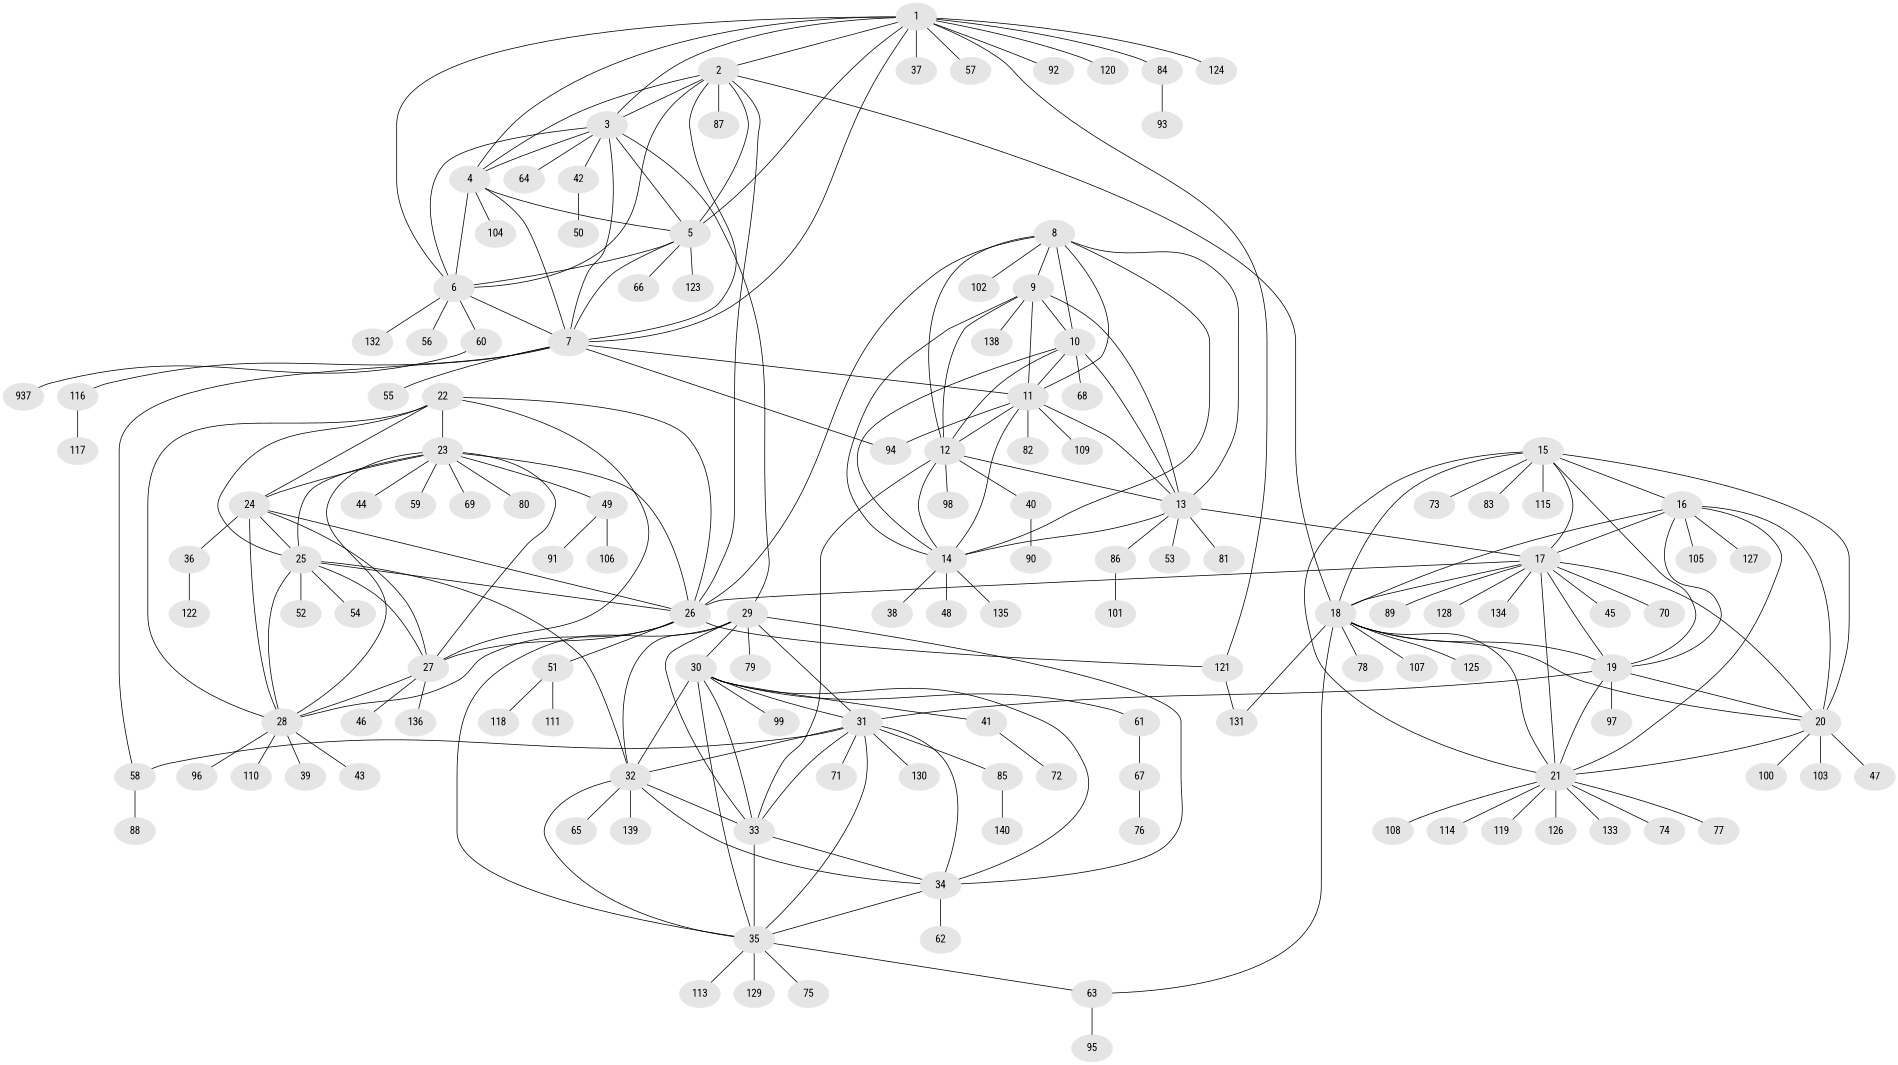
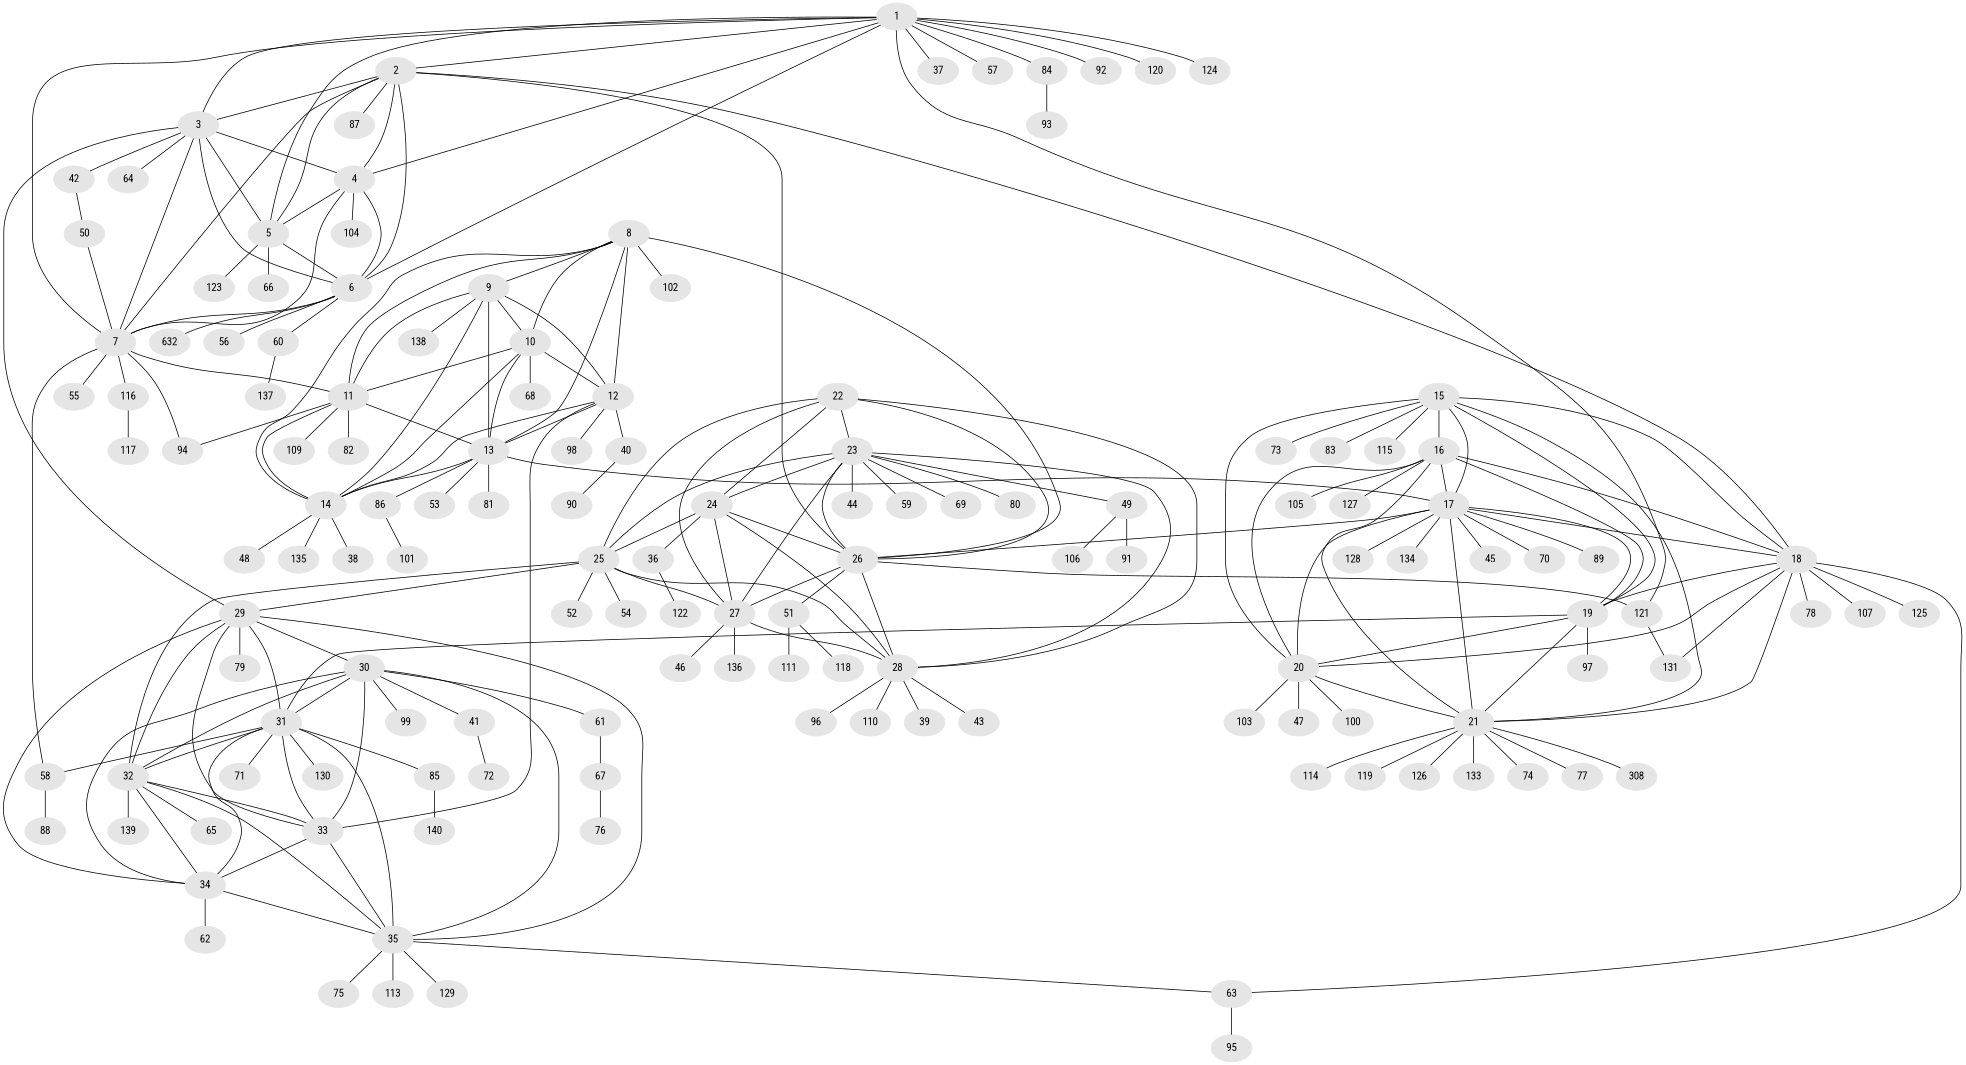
(613, 273) -> (100, 288)
(373, 342) -> (170, 342)
(23, 397) -> (265, 397)
(986, 424) -> none
(504, 588) -> (419, 587)
(1393, 831) -> (1637, 777)
